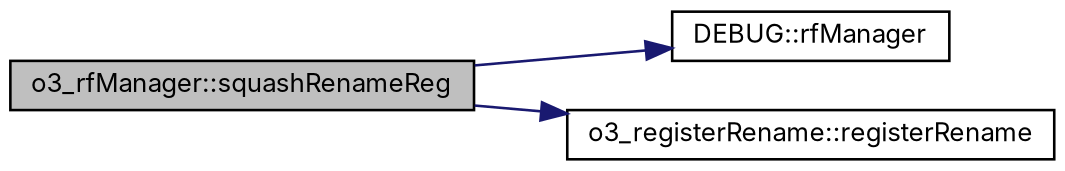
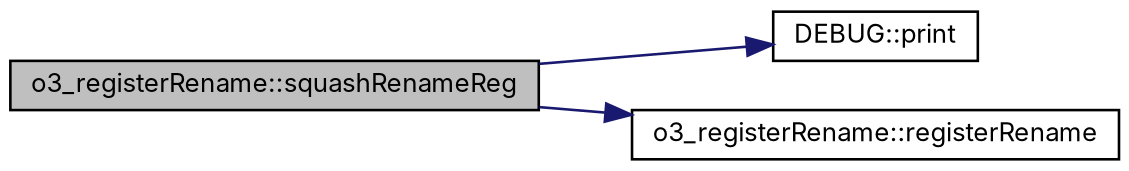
(811, 36) -> (876, 36)
(242, 85) -> (275, 85)
